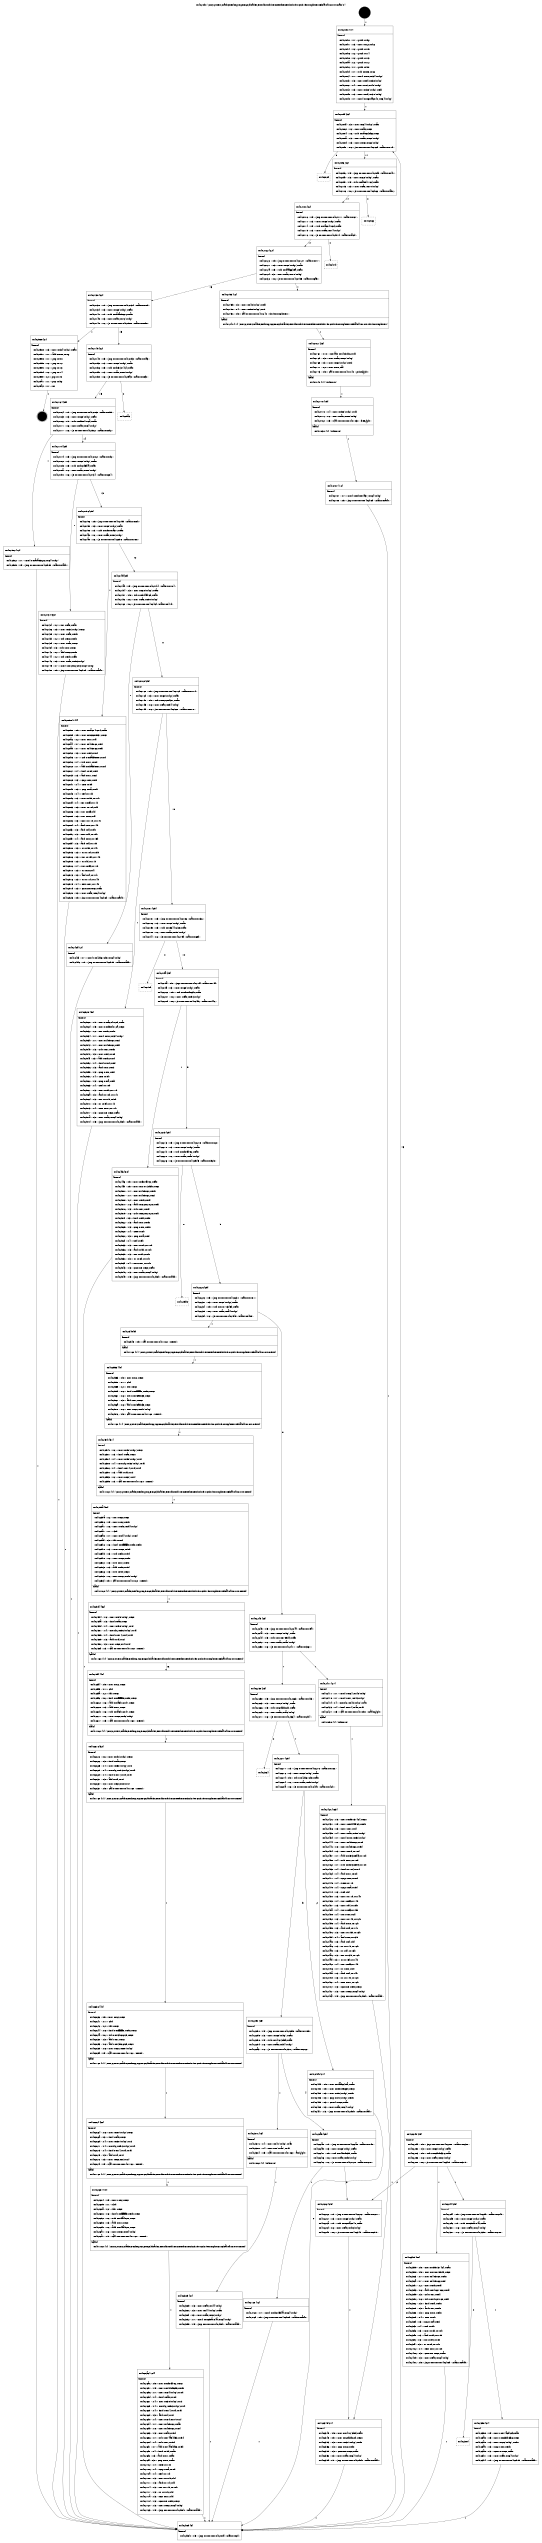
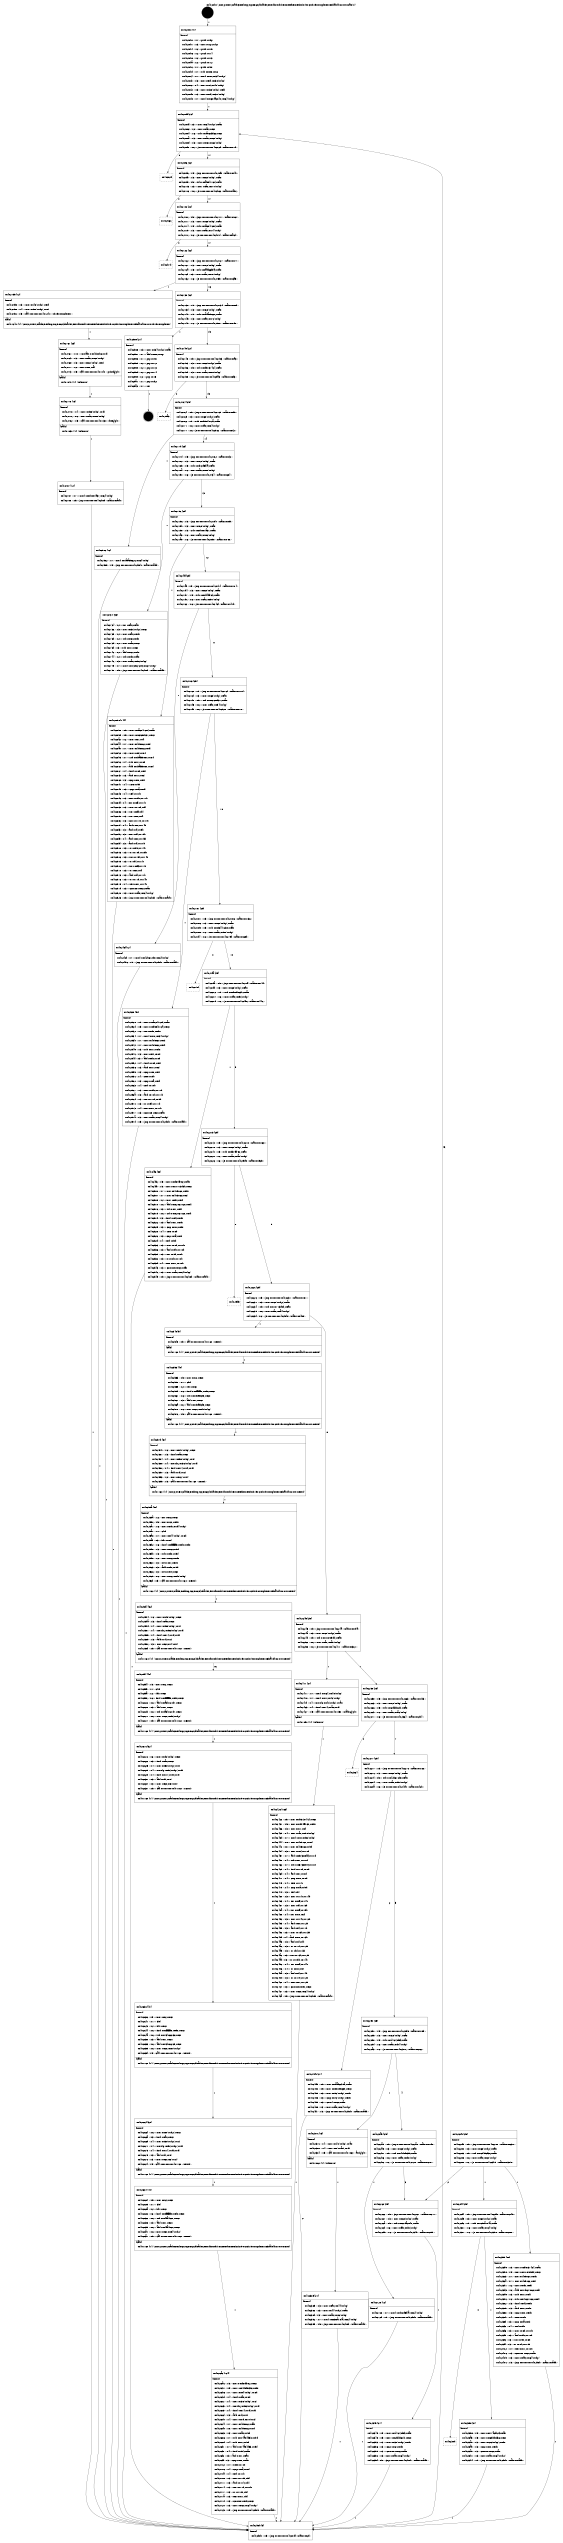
(387, 1460) -> (92, 1588)
